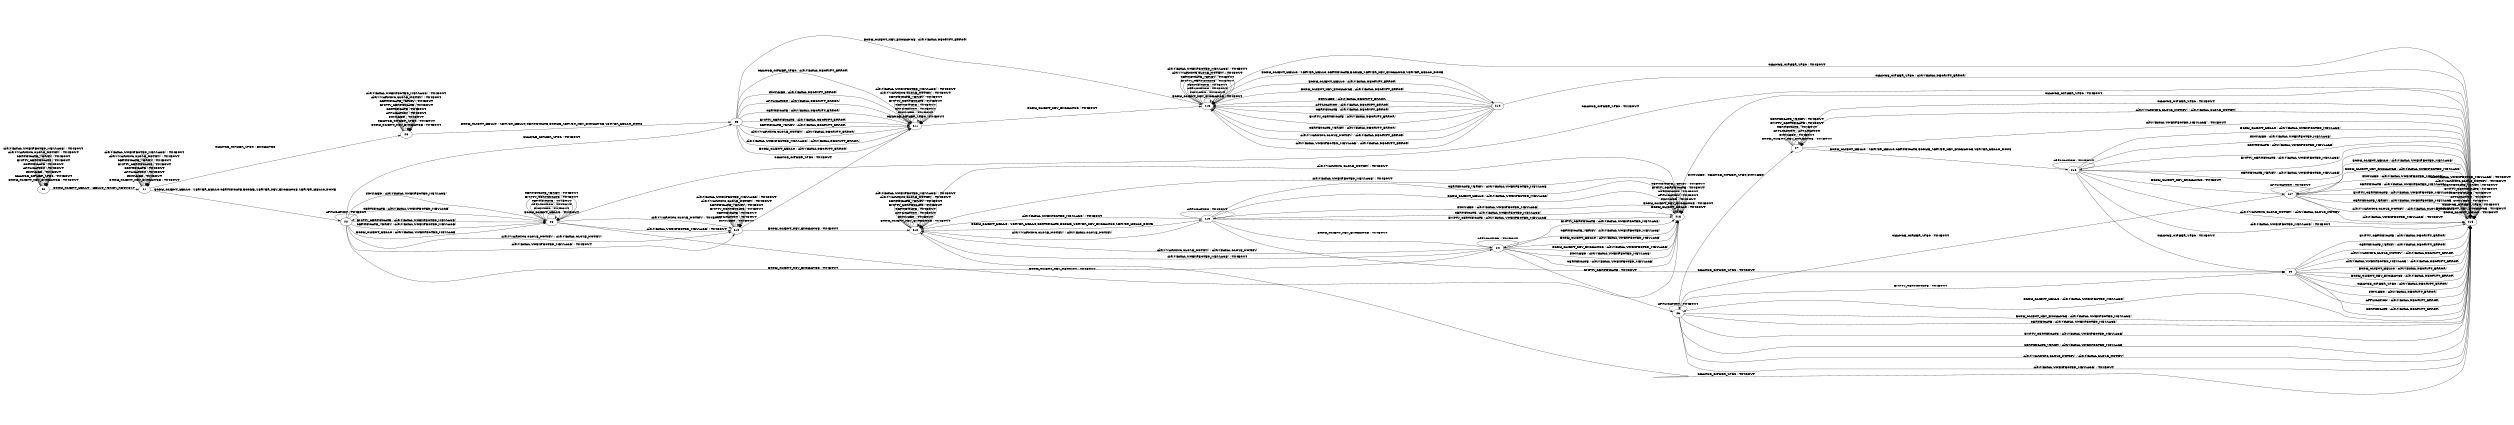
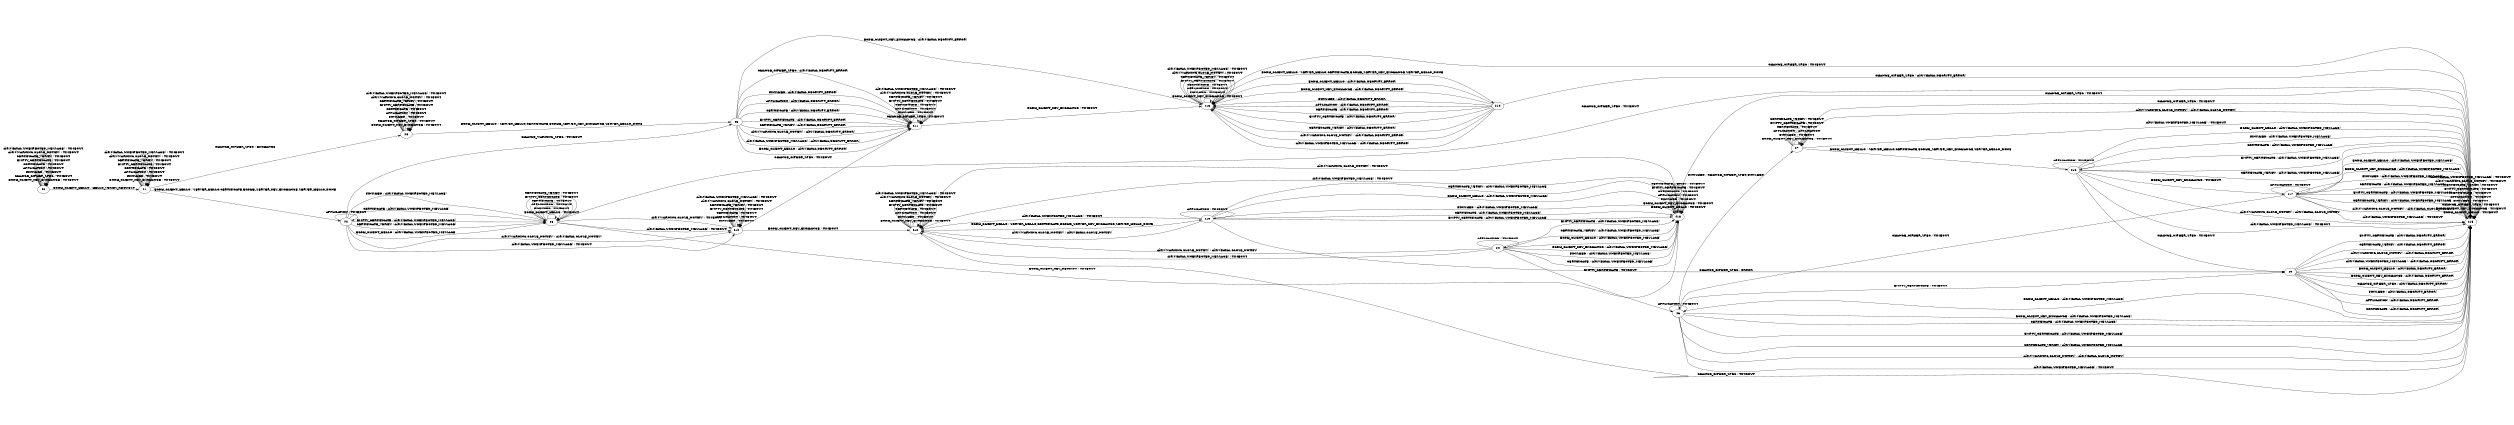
(552, 137) -> (552, 137)
(2290, 195) -> (2290, 195)
(1350, 242) -> none
(905, 270) -> none
(1726, 270) -> (1726, 270)
